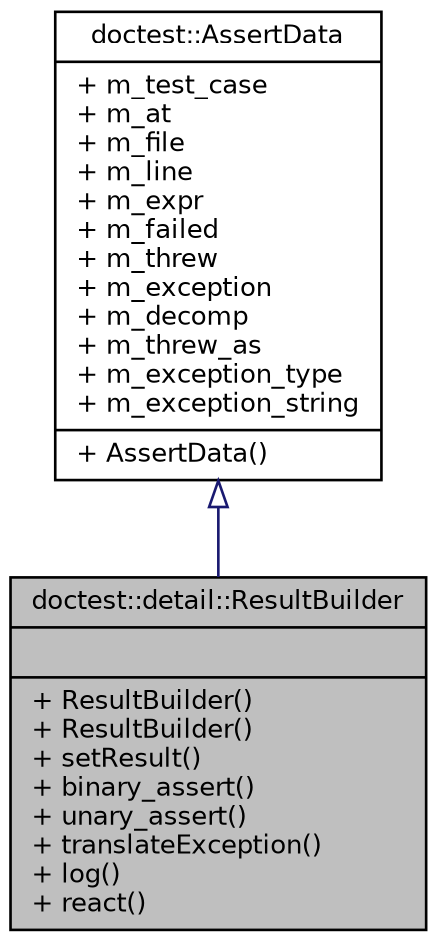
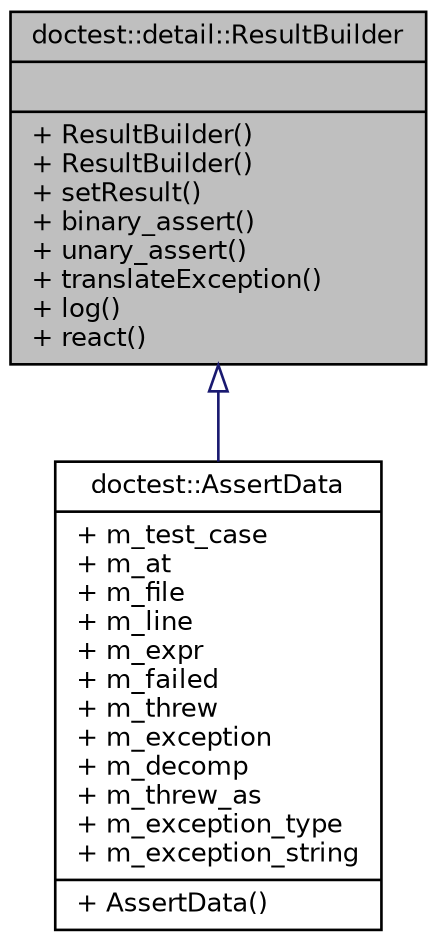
(218, 542) -> (218, 427)
